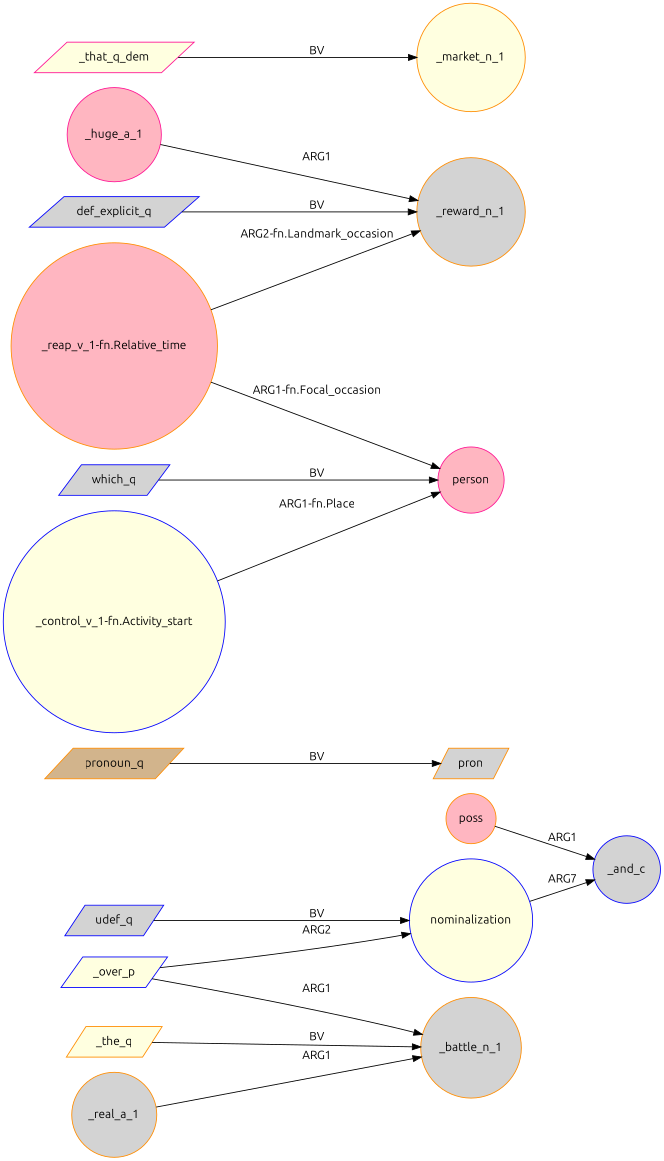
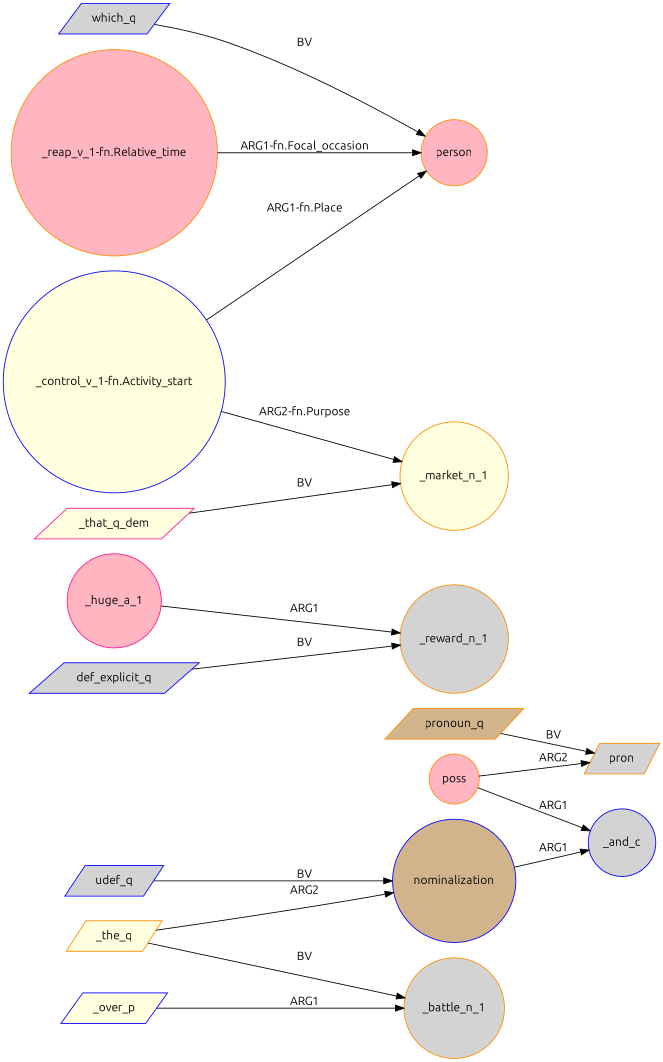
(311, 272) -> none
none -> (307, 435)
(471, 480) -> (454, 153)
none -> (530, 770)
(563, 879) -> (554, 848)
(471, 920) -> (454, 881)
(281, 953) -> (271, 913)
(114, 1115) -> none
